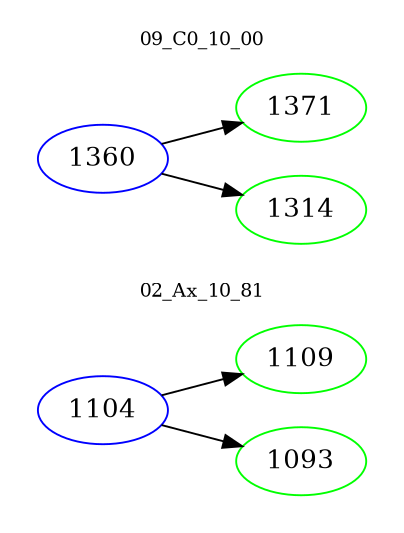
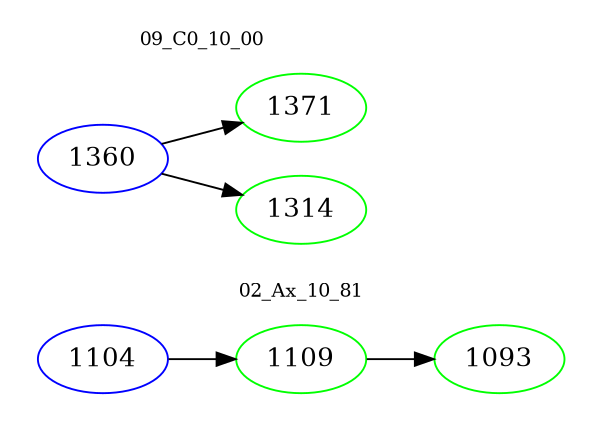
(193, 433) -> (391, 359)
